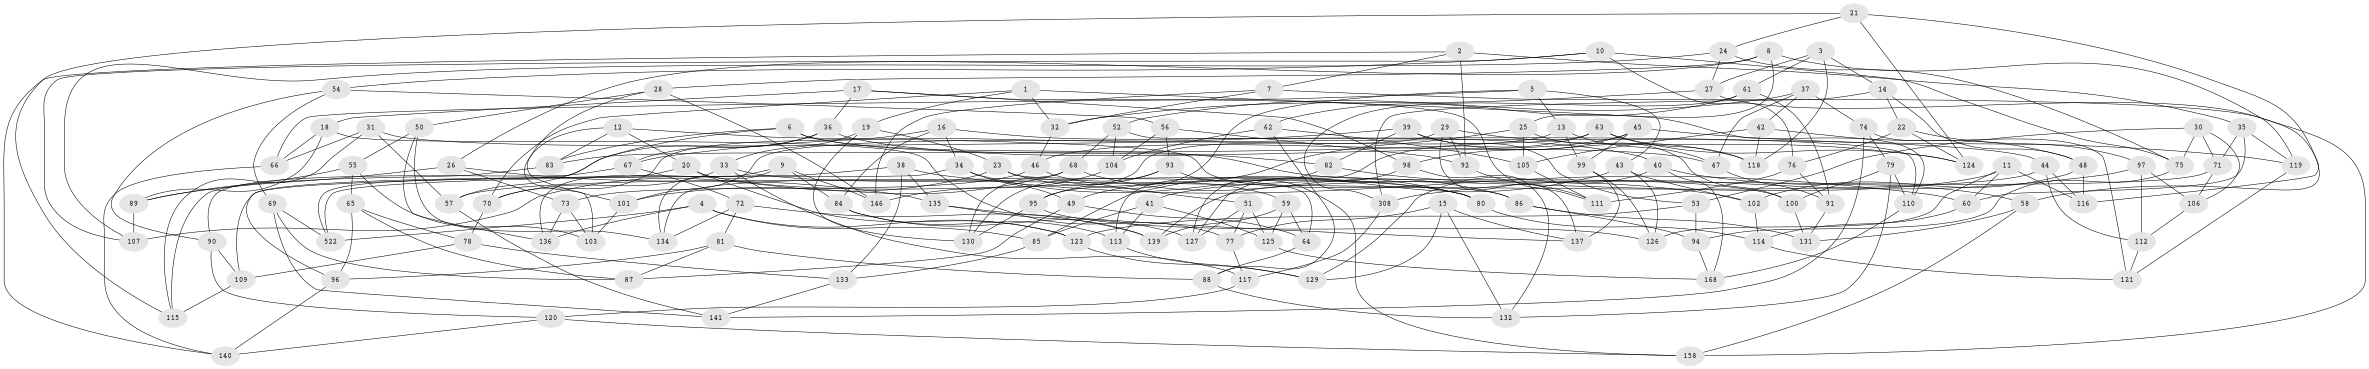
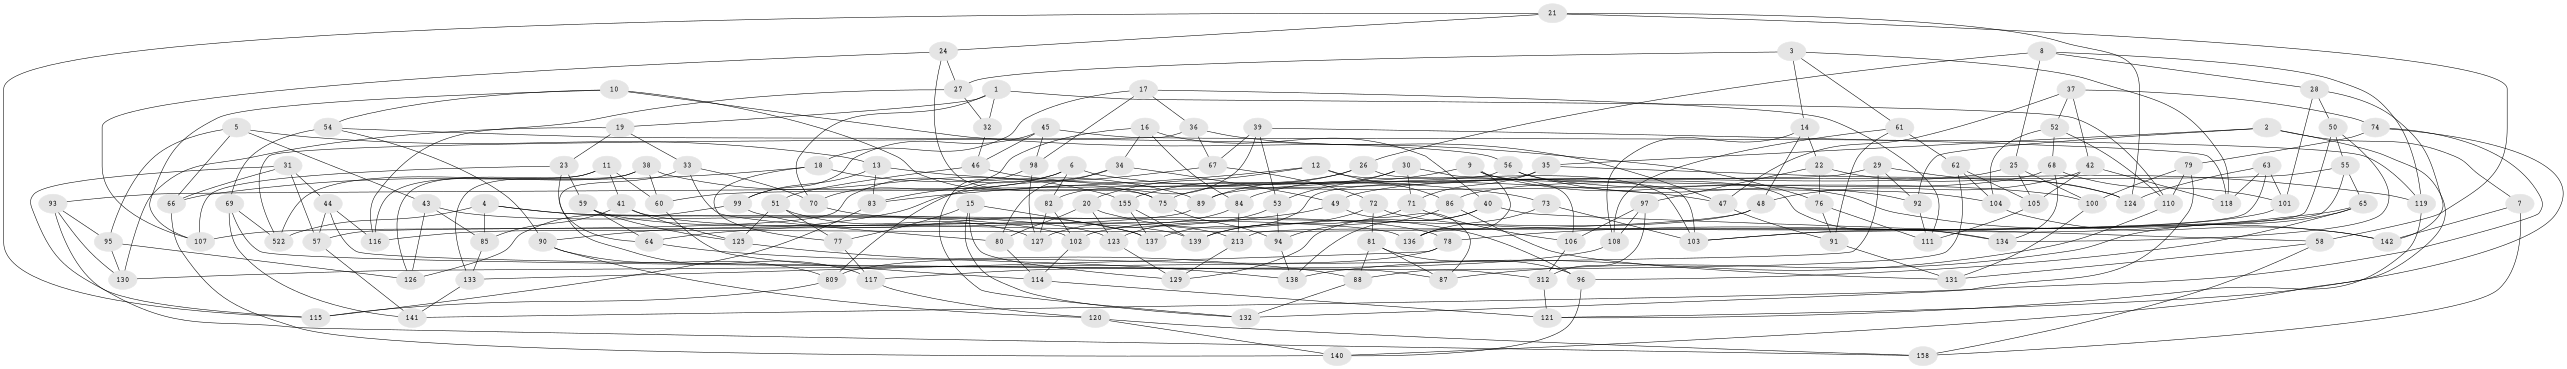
(1167, 106) -> none
(509, 185) -> (1549, 180)
(877, 204) -> (2387, 242)
(935, 204) -> (1125, 204)
(1385, 204) -> (1614, 242)
(1116, 242) -> (1238, 242)
(2141, 242) -> (1543, 280)
(241, 280) -> (832, 280)
(1711, 280) -> (1292, 280)
